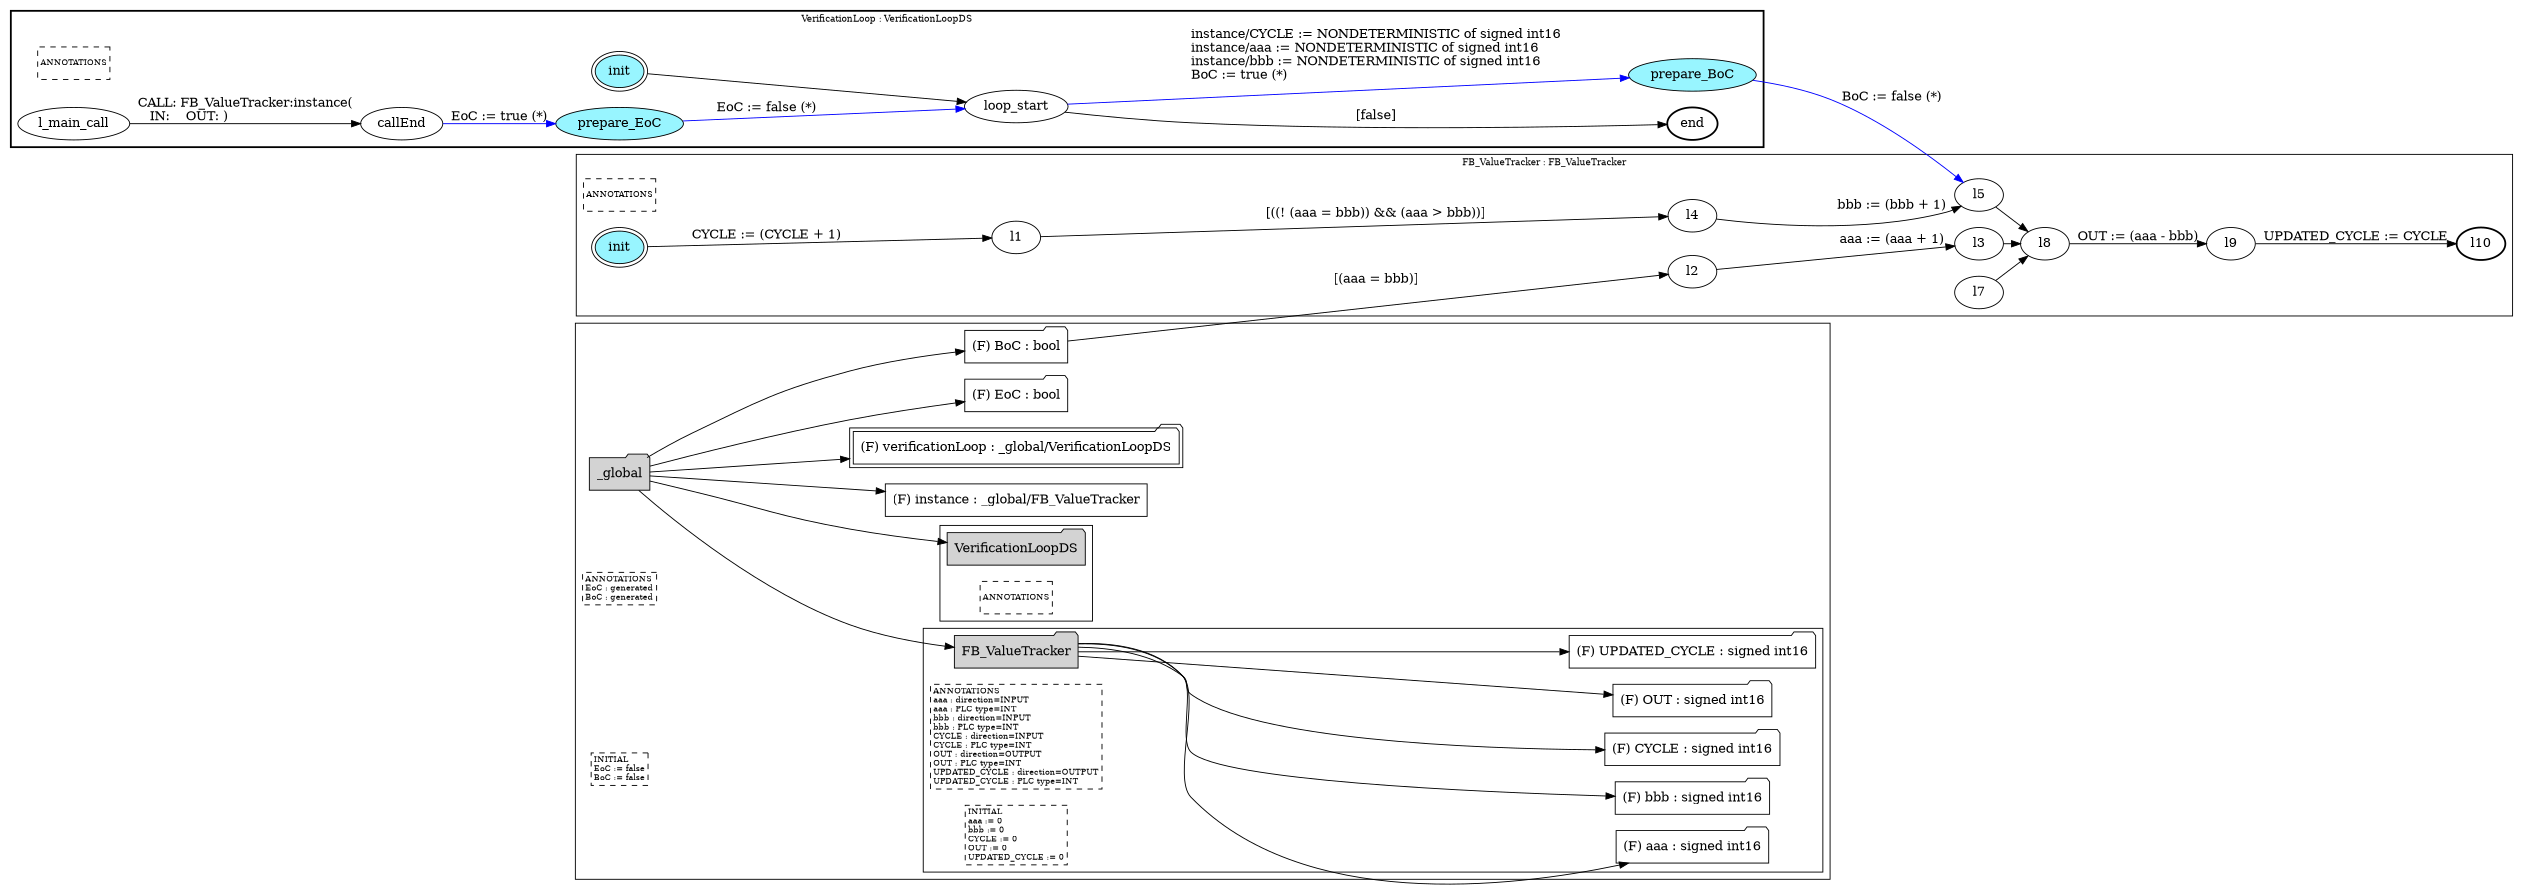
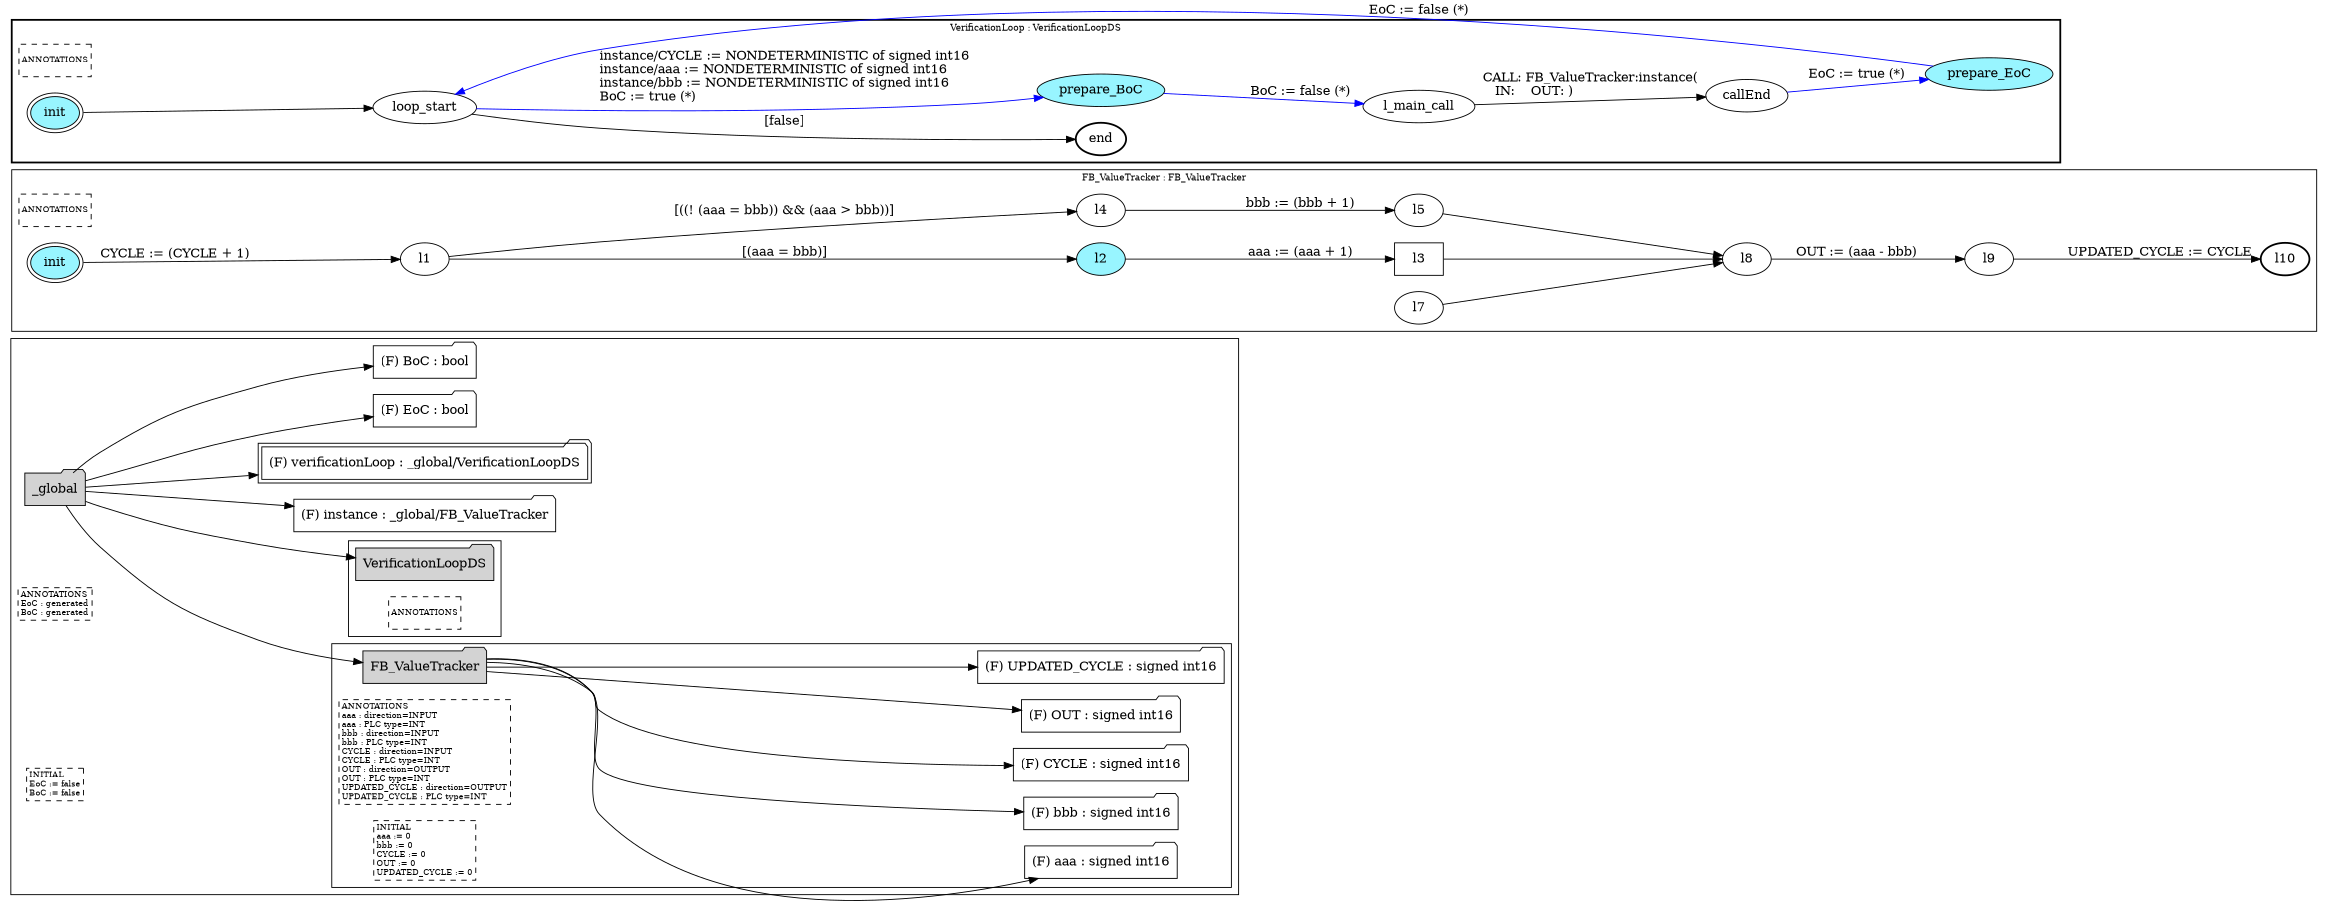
(1861, 114) -> (1259, 98)
(1979, 244) -> (1419, 259)
(1692, 272) -> (1101, 259)
(1363, 308) -> (758, 259)
(1016, 500) -> (425, 515)
